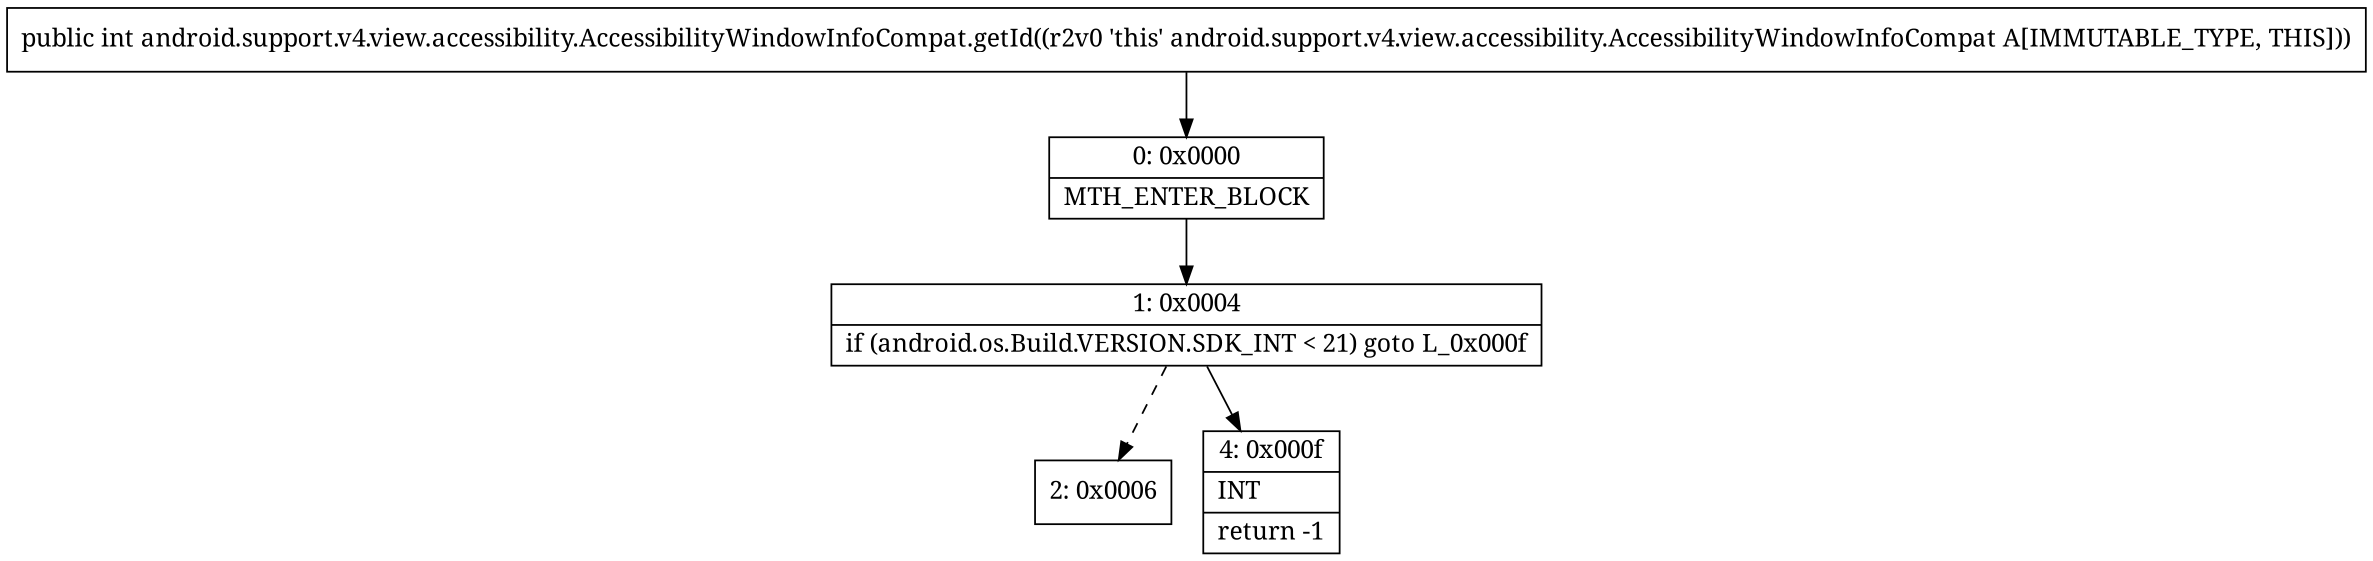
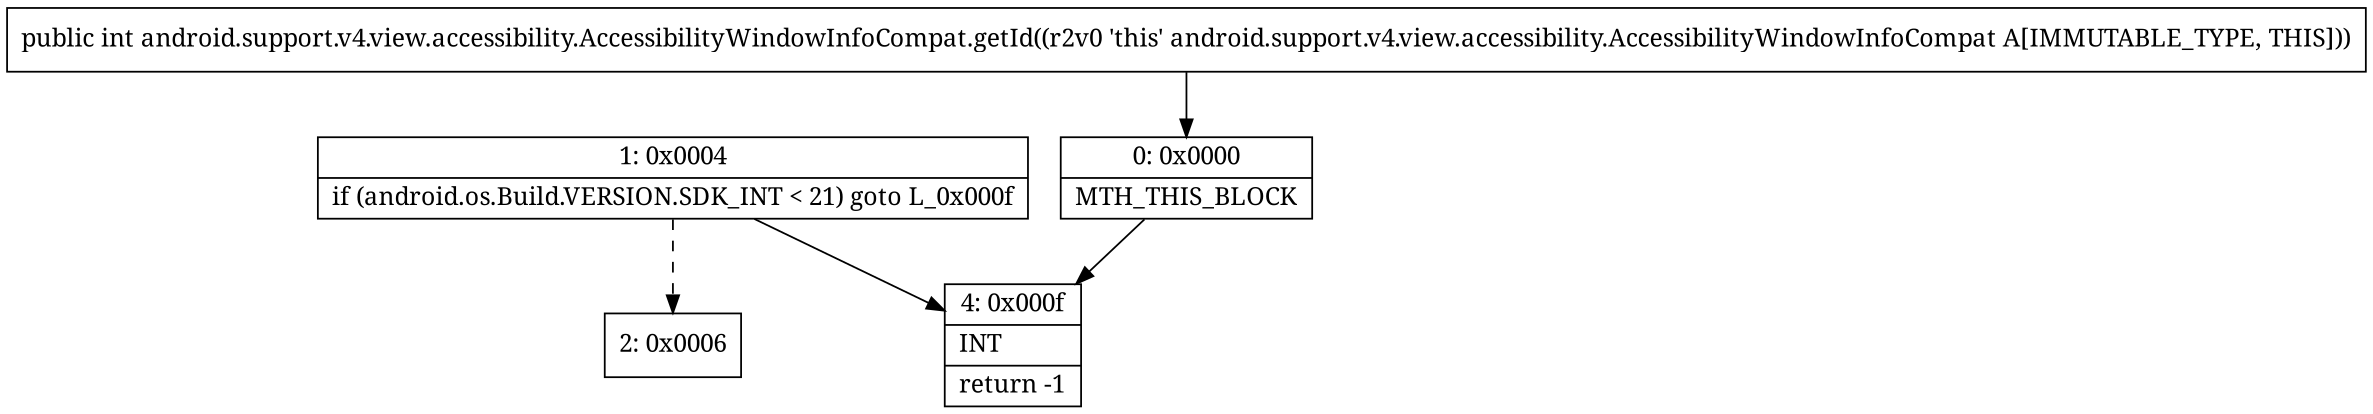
(1186, 197) -> (1186, 197)
(1186, 243) -> (1117, 245)
